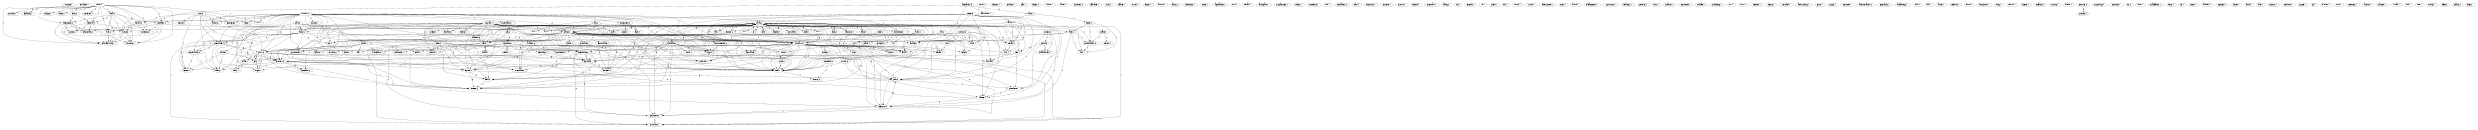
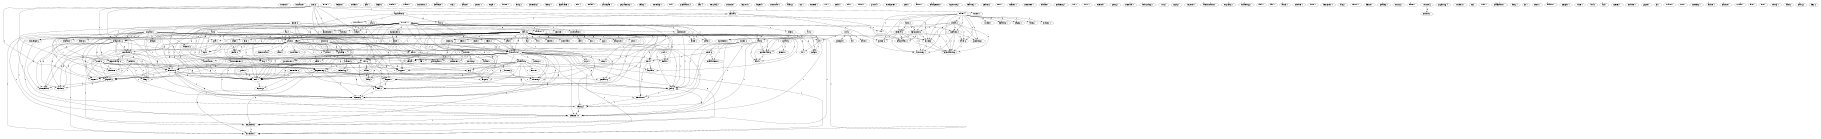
(218, 17) -> (570, 17)
(302, 32) -> (118, 41)
(625, 32) -> none
(820, 47) -> (812, 46)
(565, 57) -> (142, 76)
